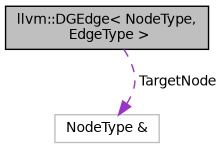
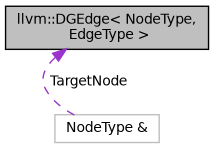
(135, 76) -> (47, 91)
